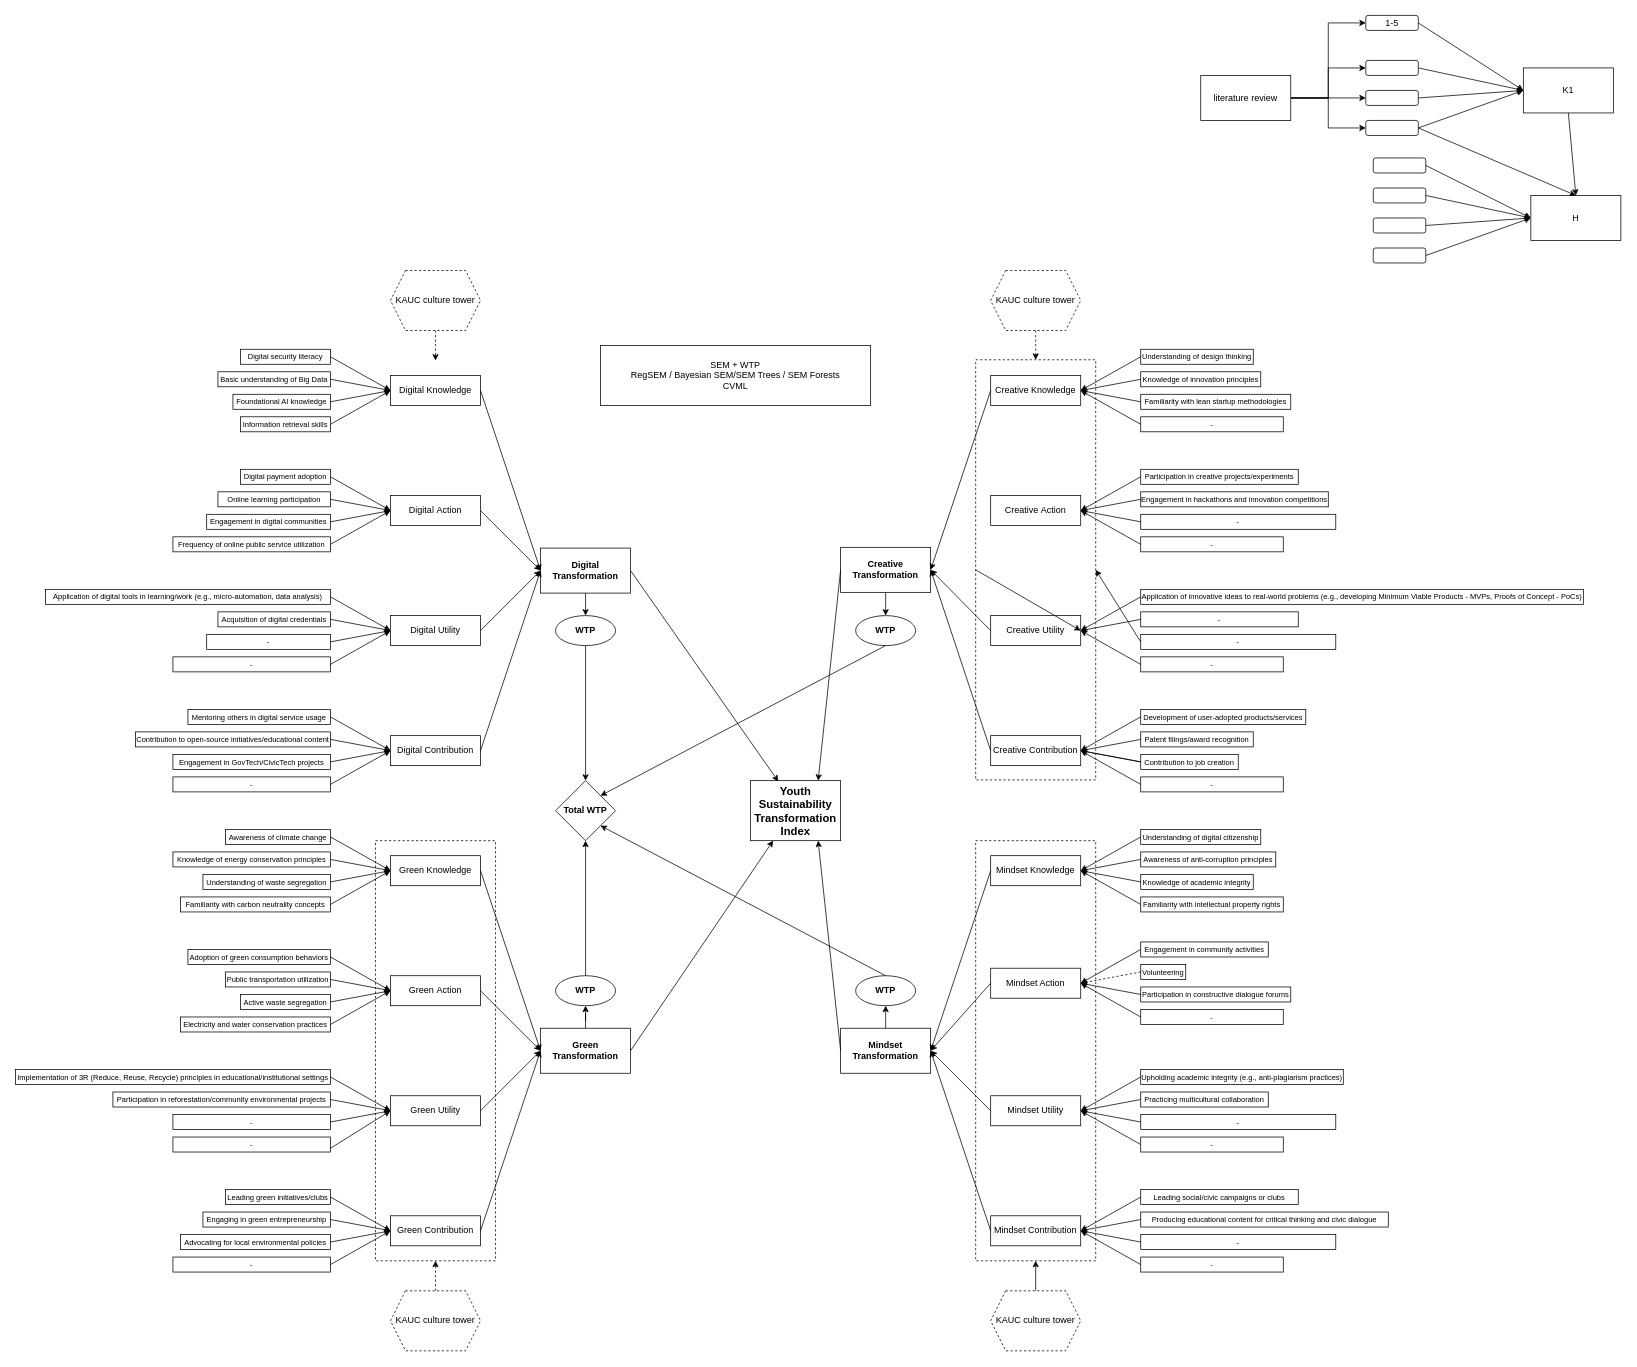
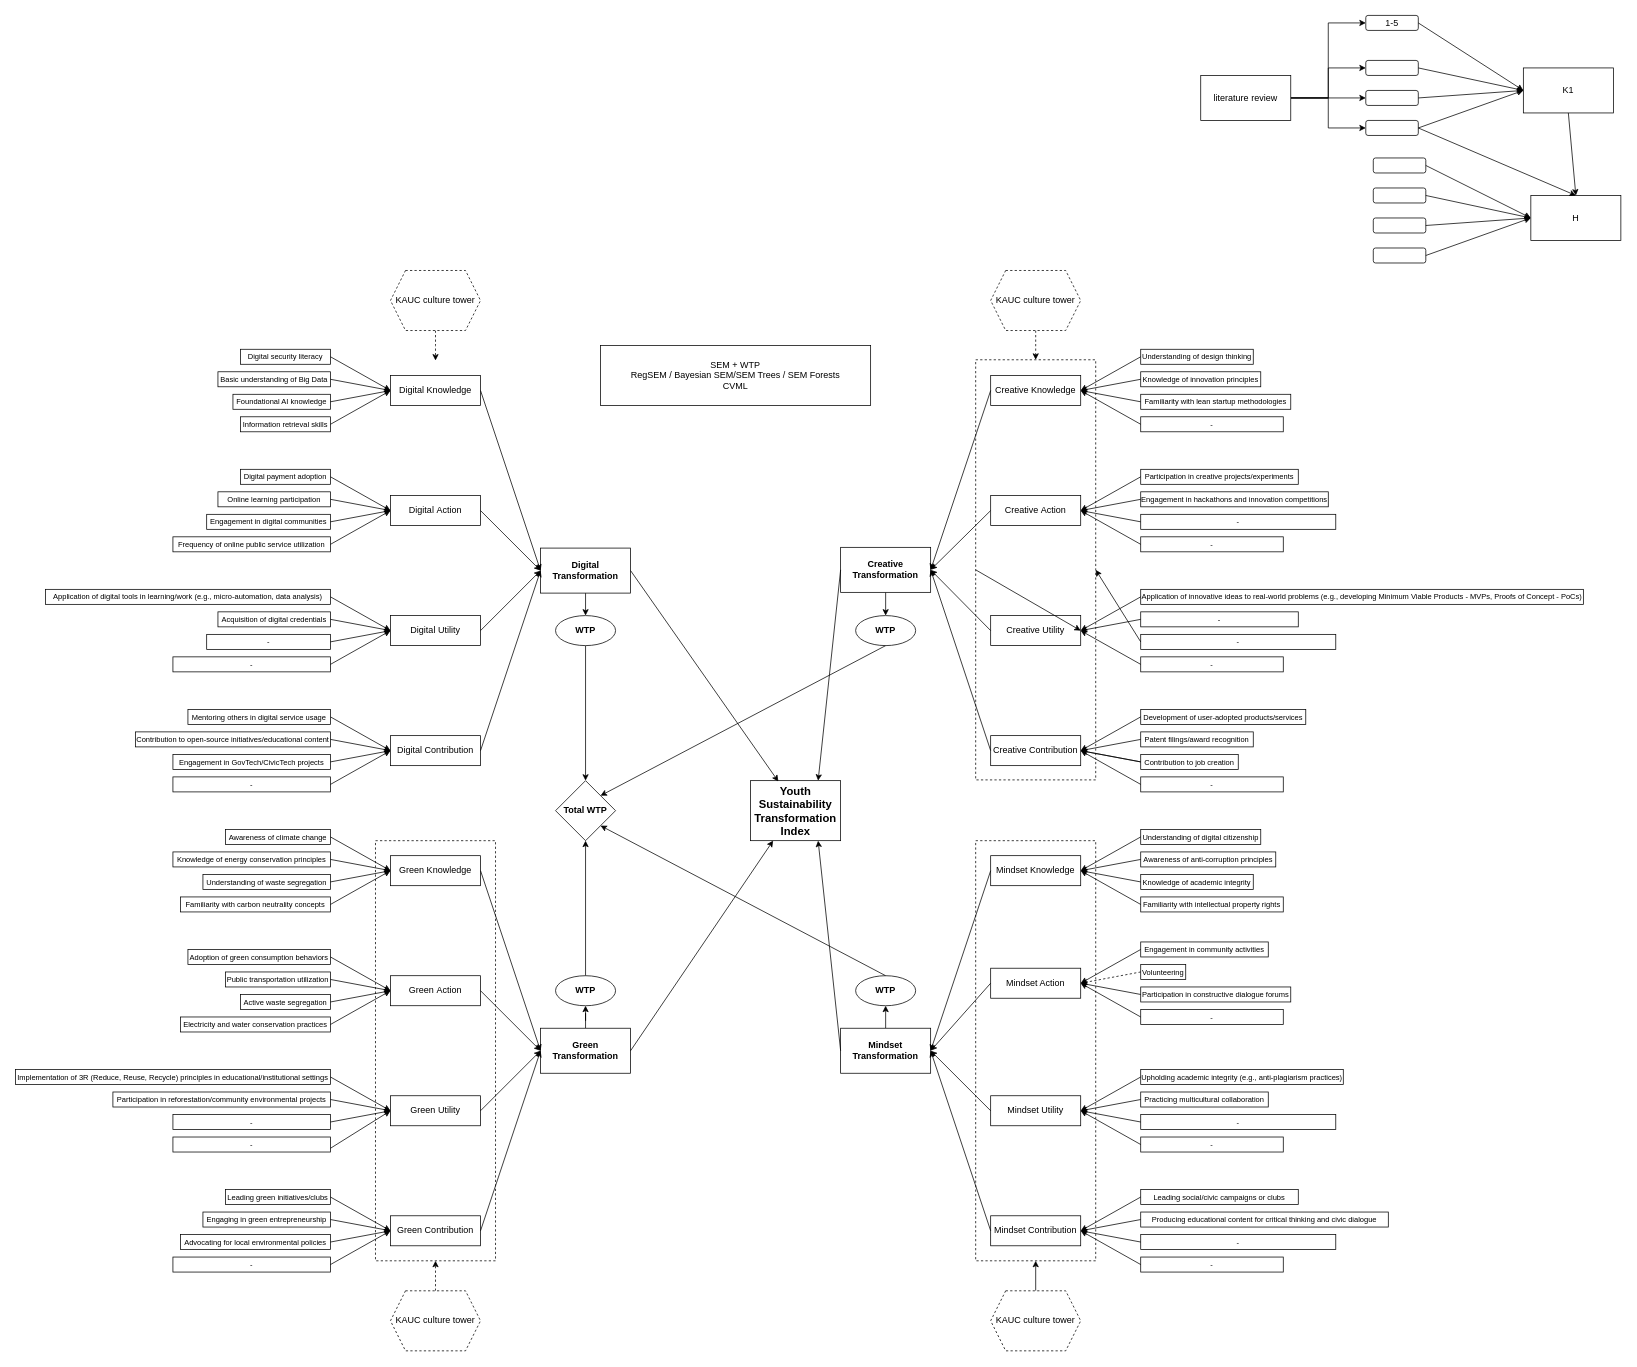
none -> (967, 534)
